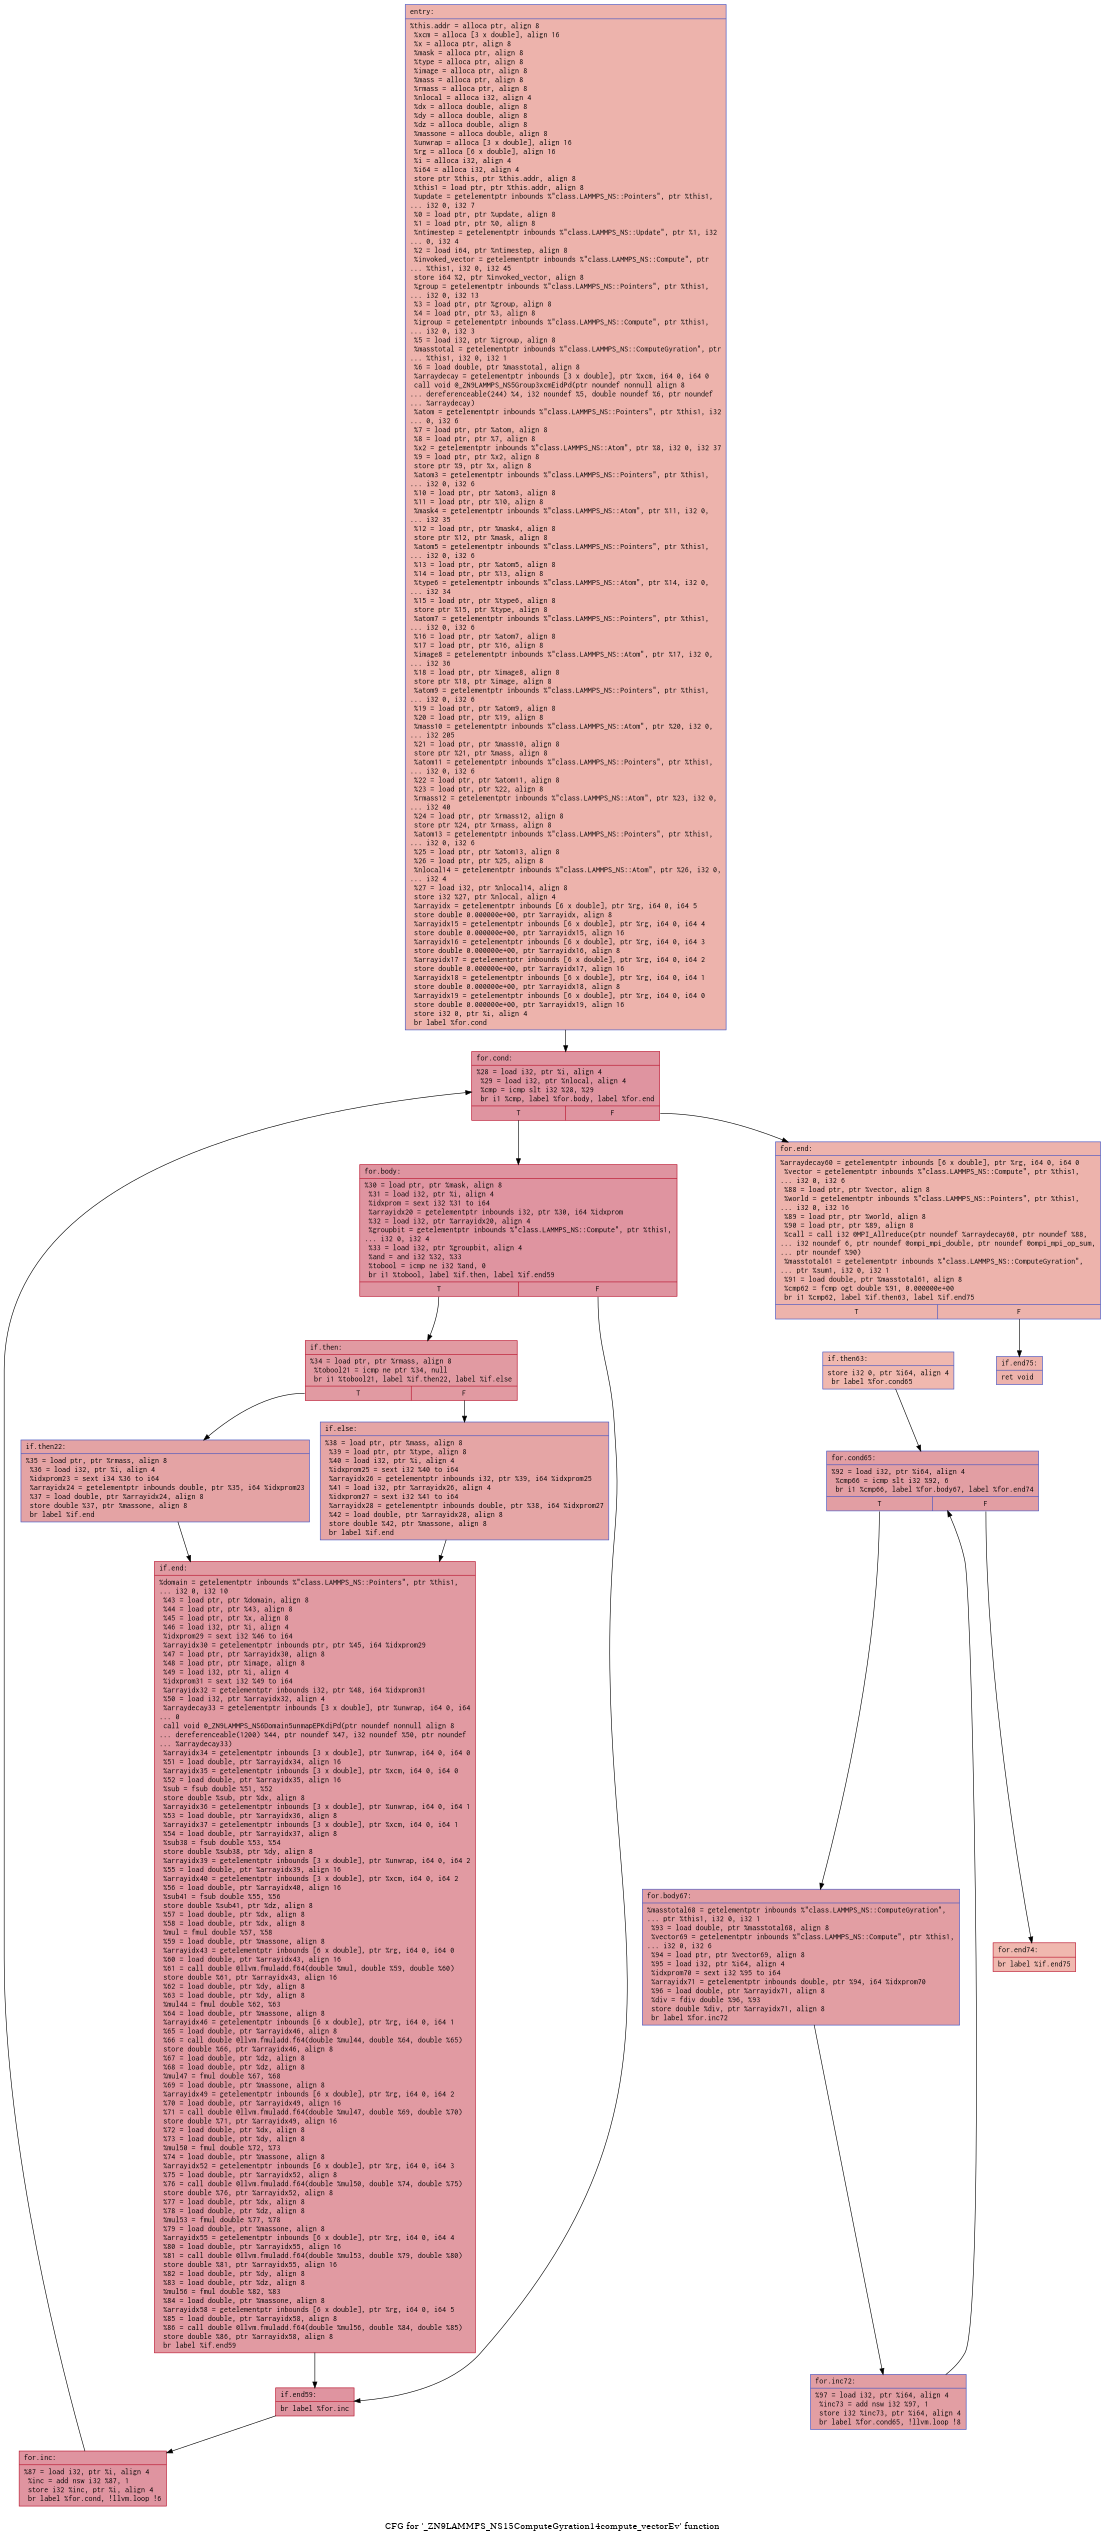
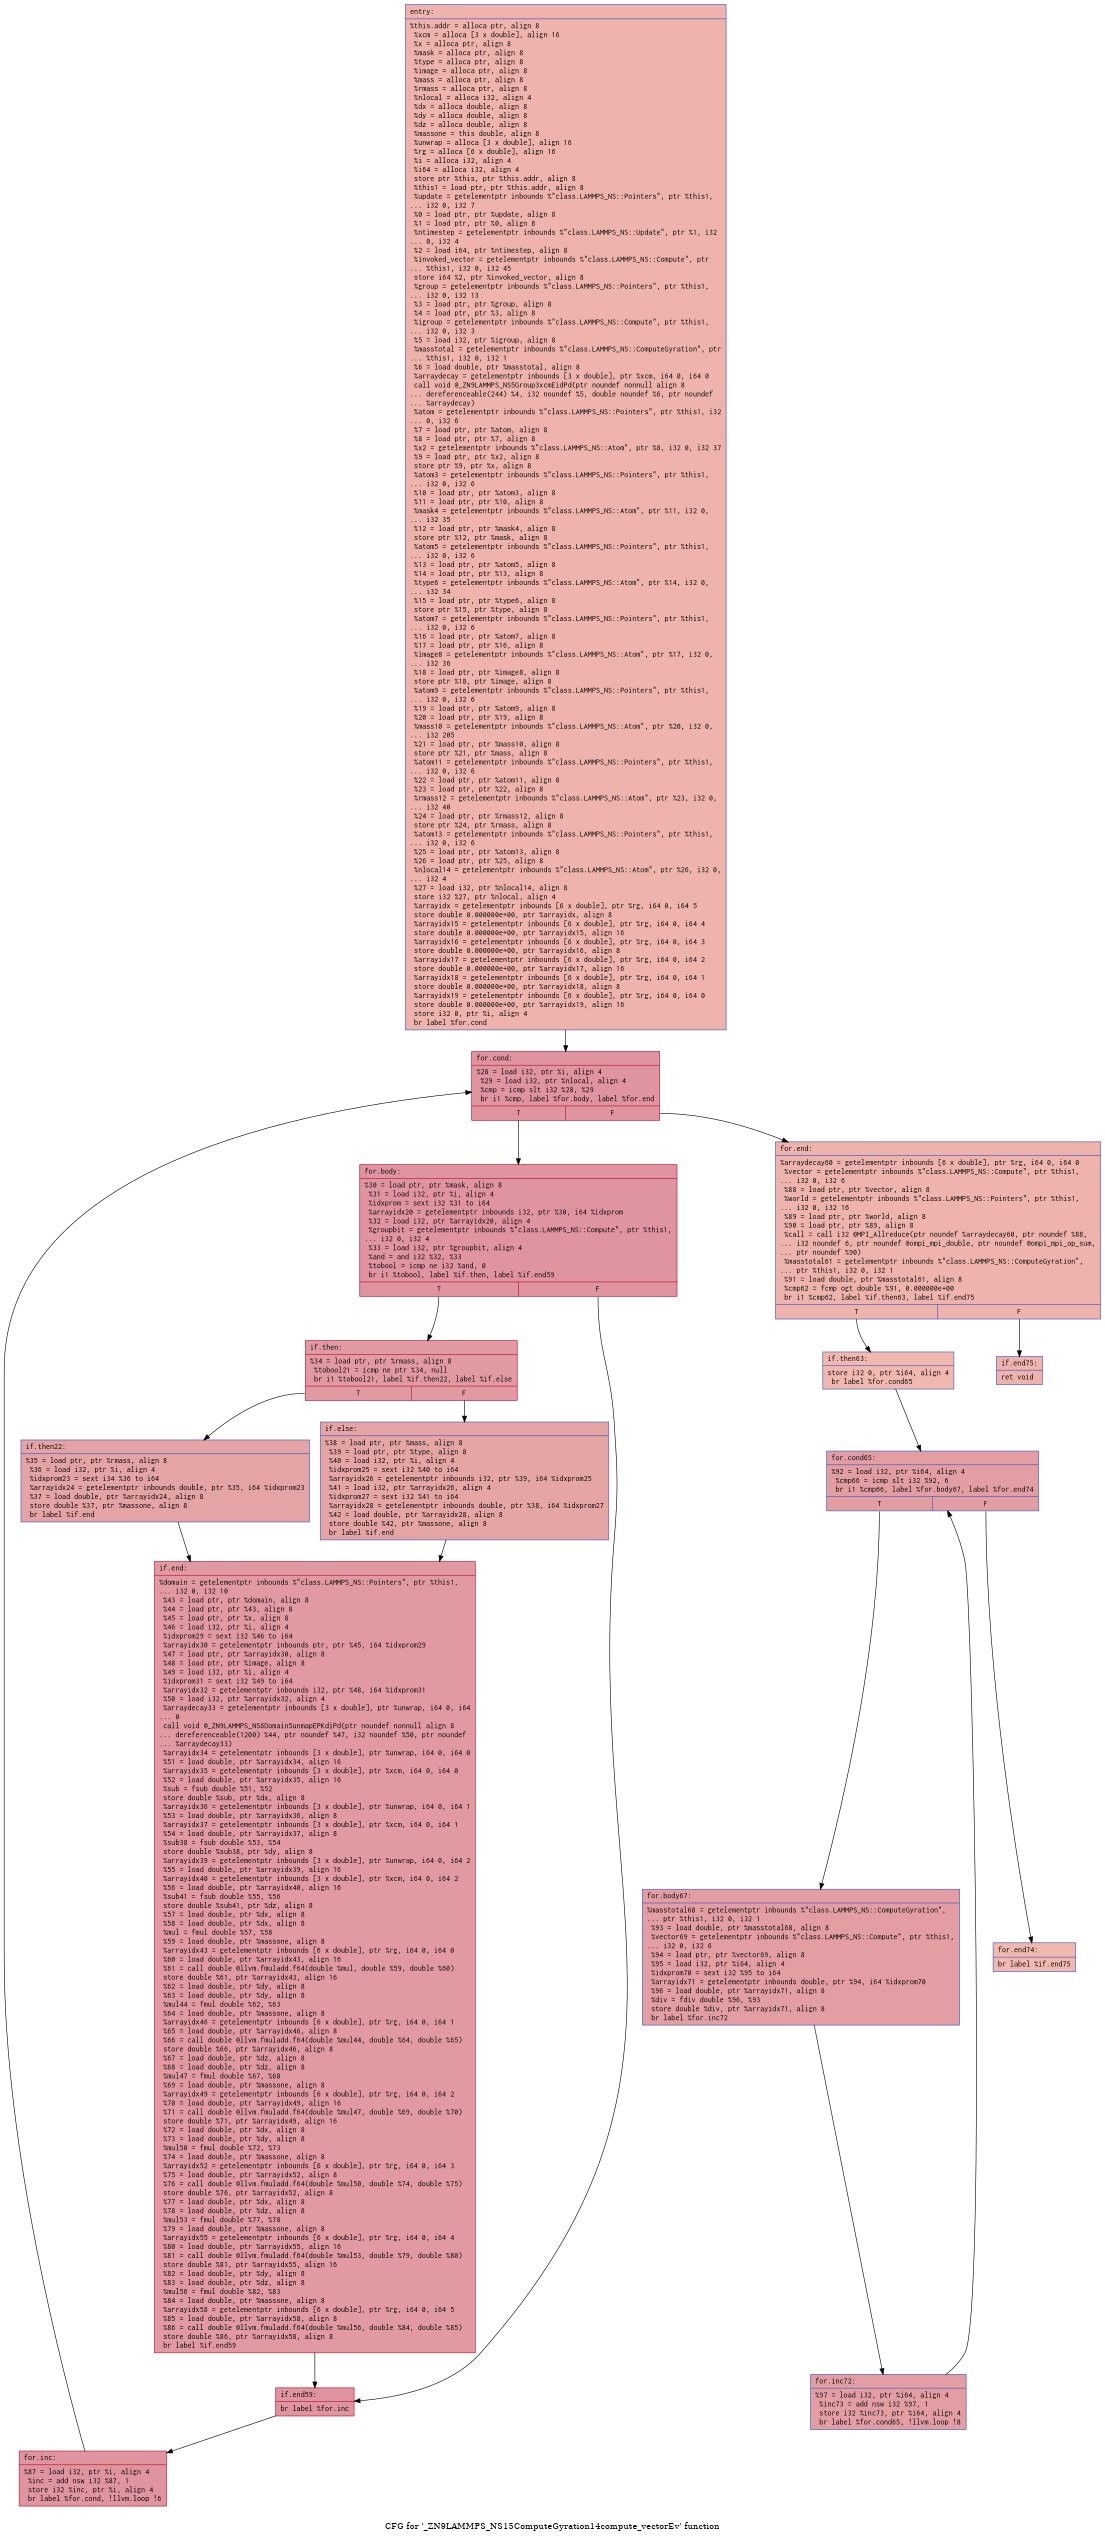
(479, 133) -> (475, 133)
(835, 1270) -> (837, 1270)
none -> (860, 1334)
(1034, 1957) -> (1034, 1957)
